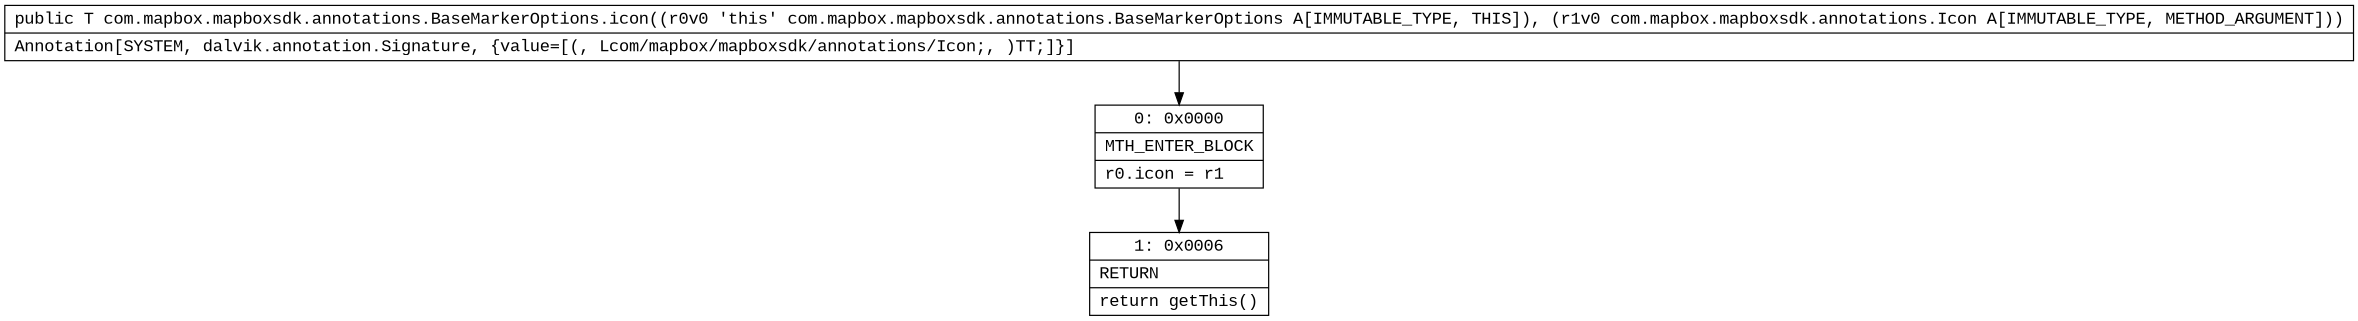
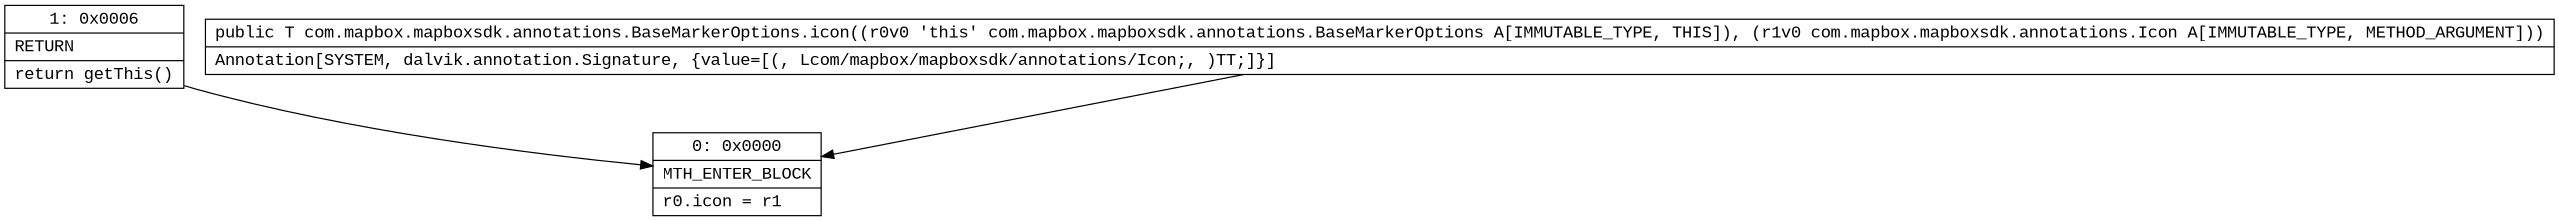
(1179, 204) -> (411, 135)
